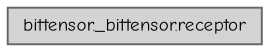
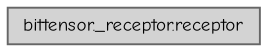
(135, 26) -> (134, 26)
